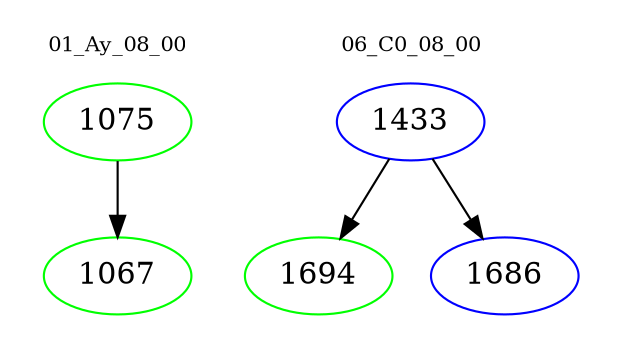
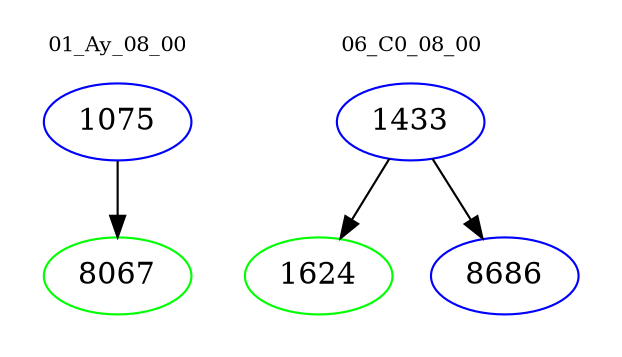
(118, 122) -> (118, 122)
(118, 276) -> (118, 276)
(319, 276) -> (319, 276)
(505, 276) -> (505, 276)
